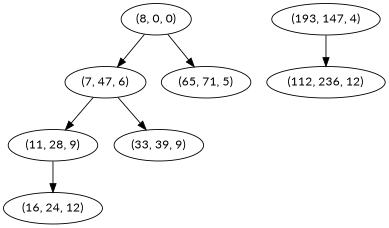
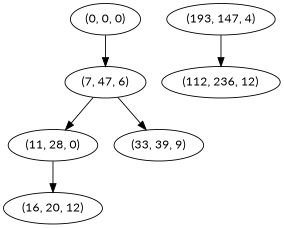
(156, 19) -> (105, 19)
(206, 82) -> none
(53, 145) -> (53, 145)
(53, 208) -> (53, 208)
